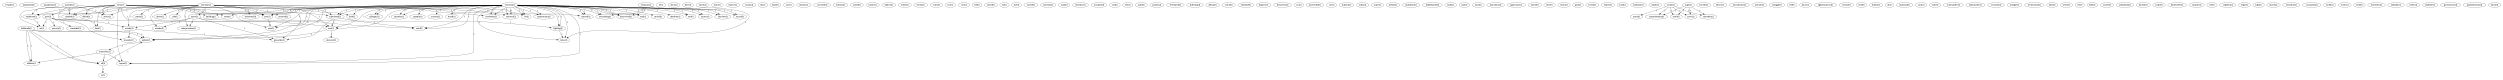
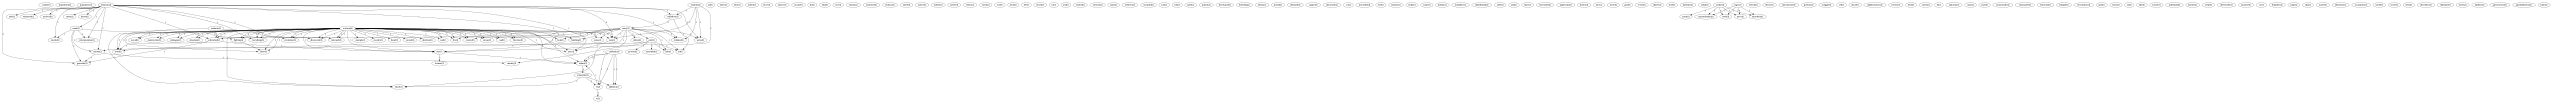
(69, 9) -> (653, 26)
